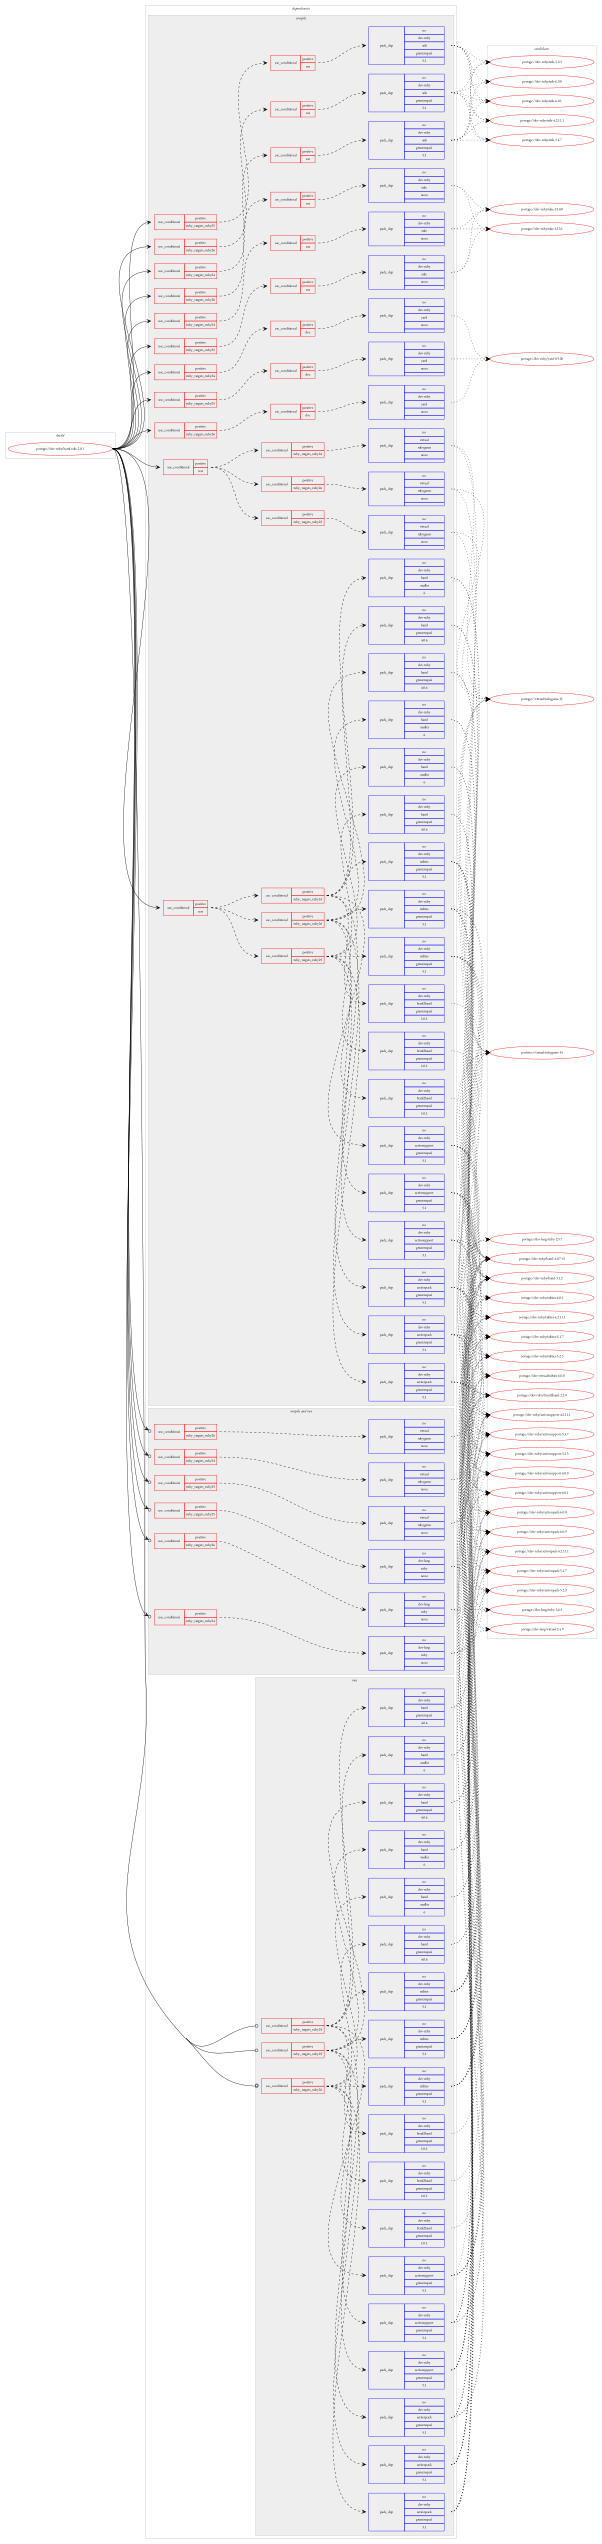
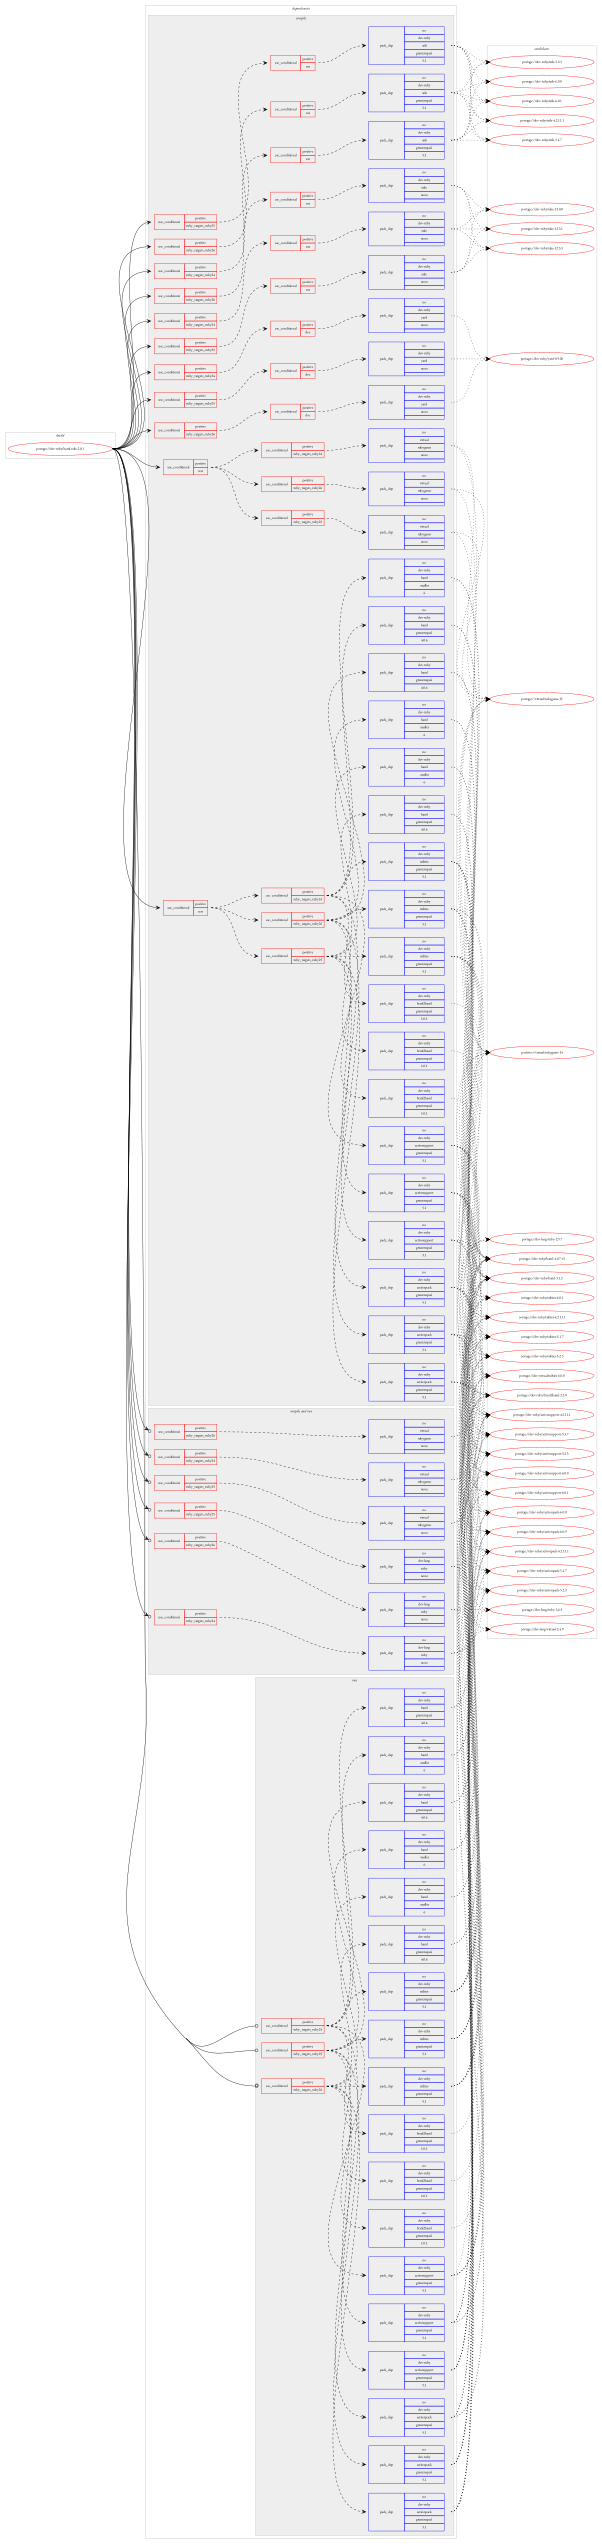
none -> (542, 248)
